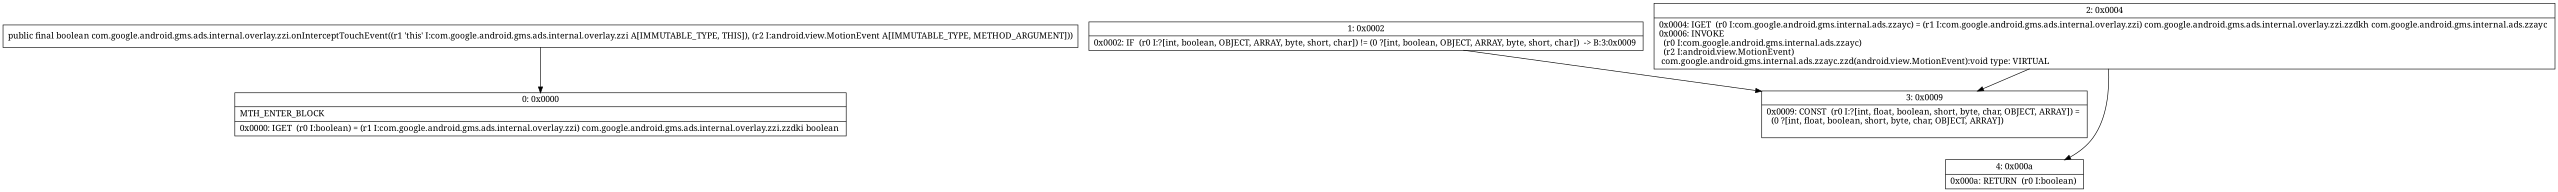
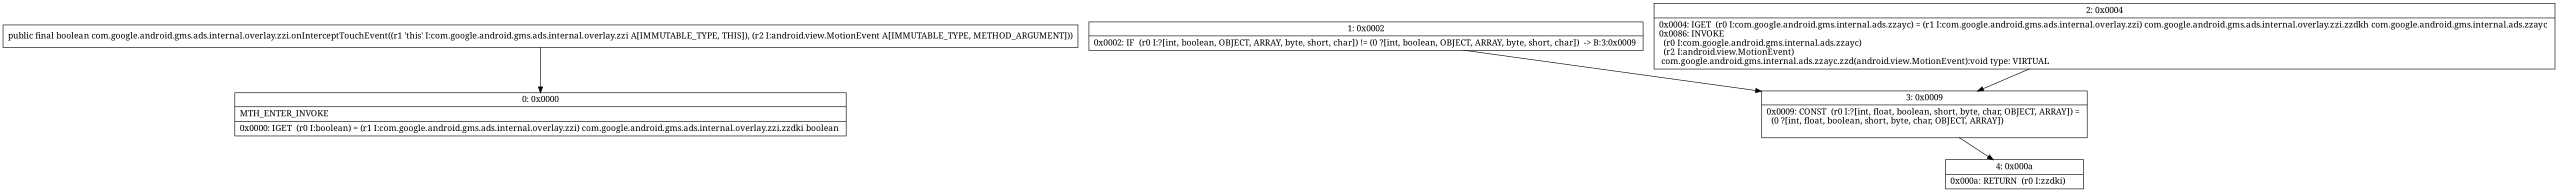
(1694, 34) -> (1694, 34)
(282, 114) -> (284, 114)
(2102, 119) -> (1974, 147)
(2014, 181) -> (2009, 181)
